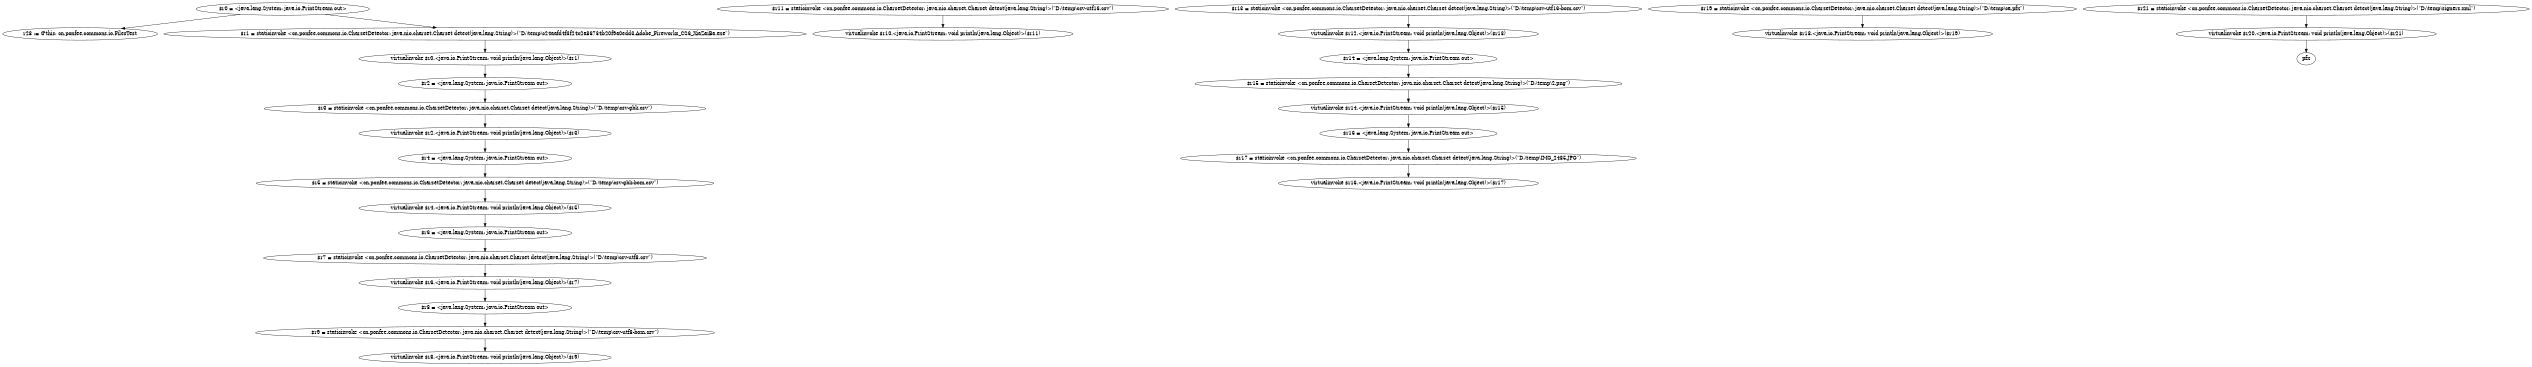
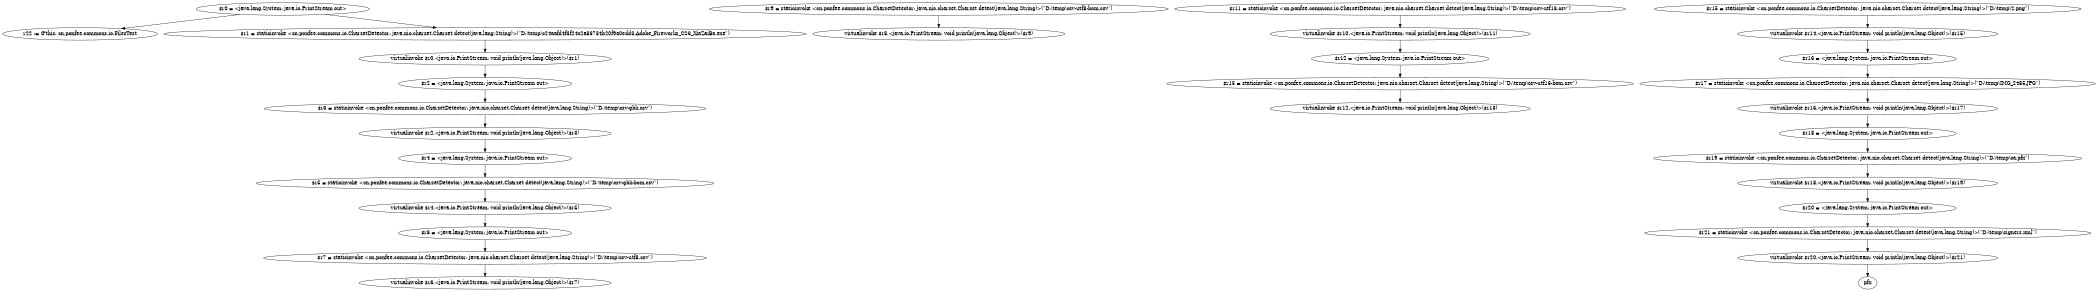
(80, 34) -> (80, 34)
none -> (1400, 59)
(1408, 59) -> none
none -> (1868, 133)
none -> (1868, 208)
(485, 308) -> none
